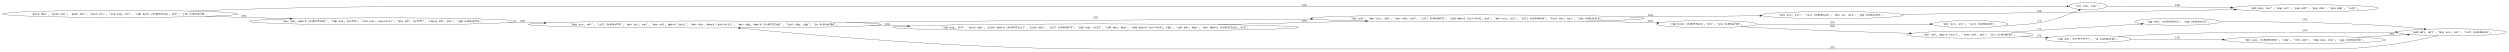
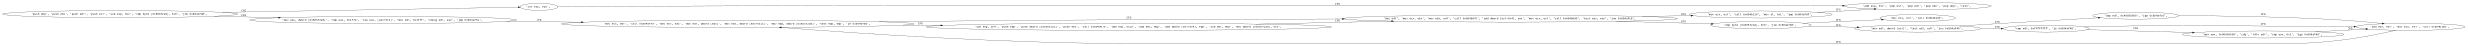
(2043, 22) -> none
